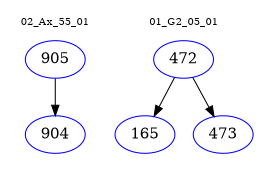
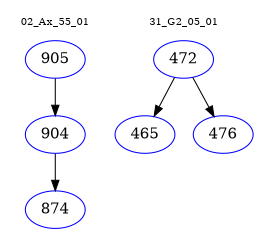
(184, 22) -> (184, 22)
(145, 135) -> (145, 135)
(223, 135) -> (223, 135)
none -> (55, 210)
